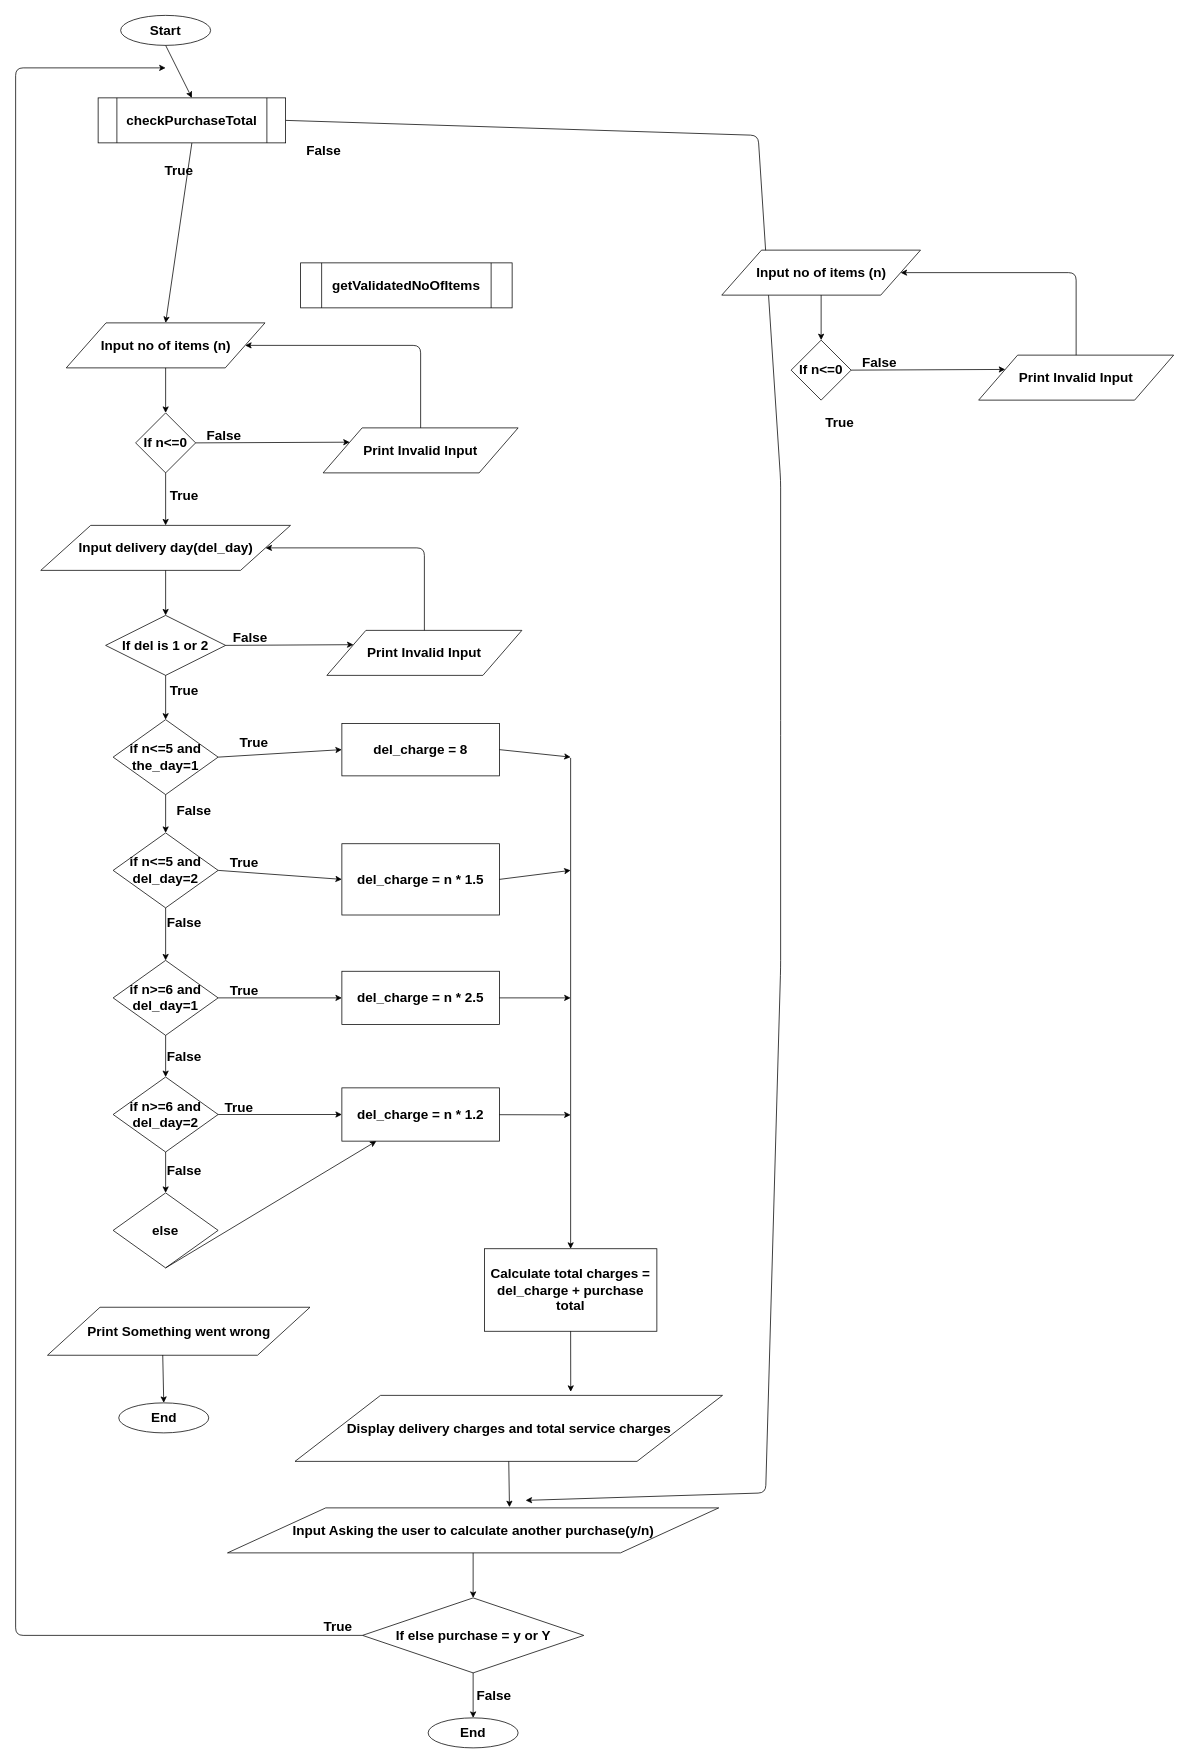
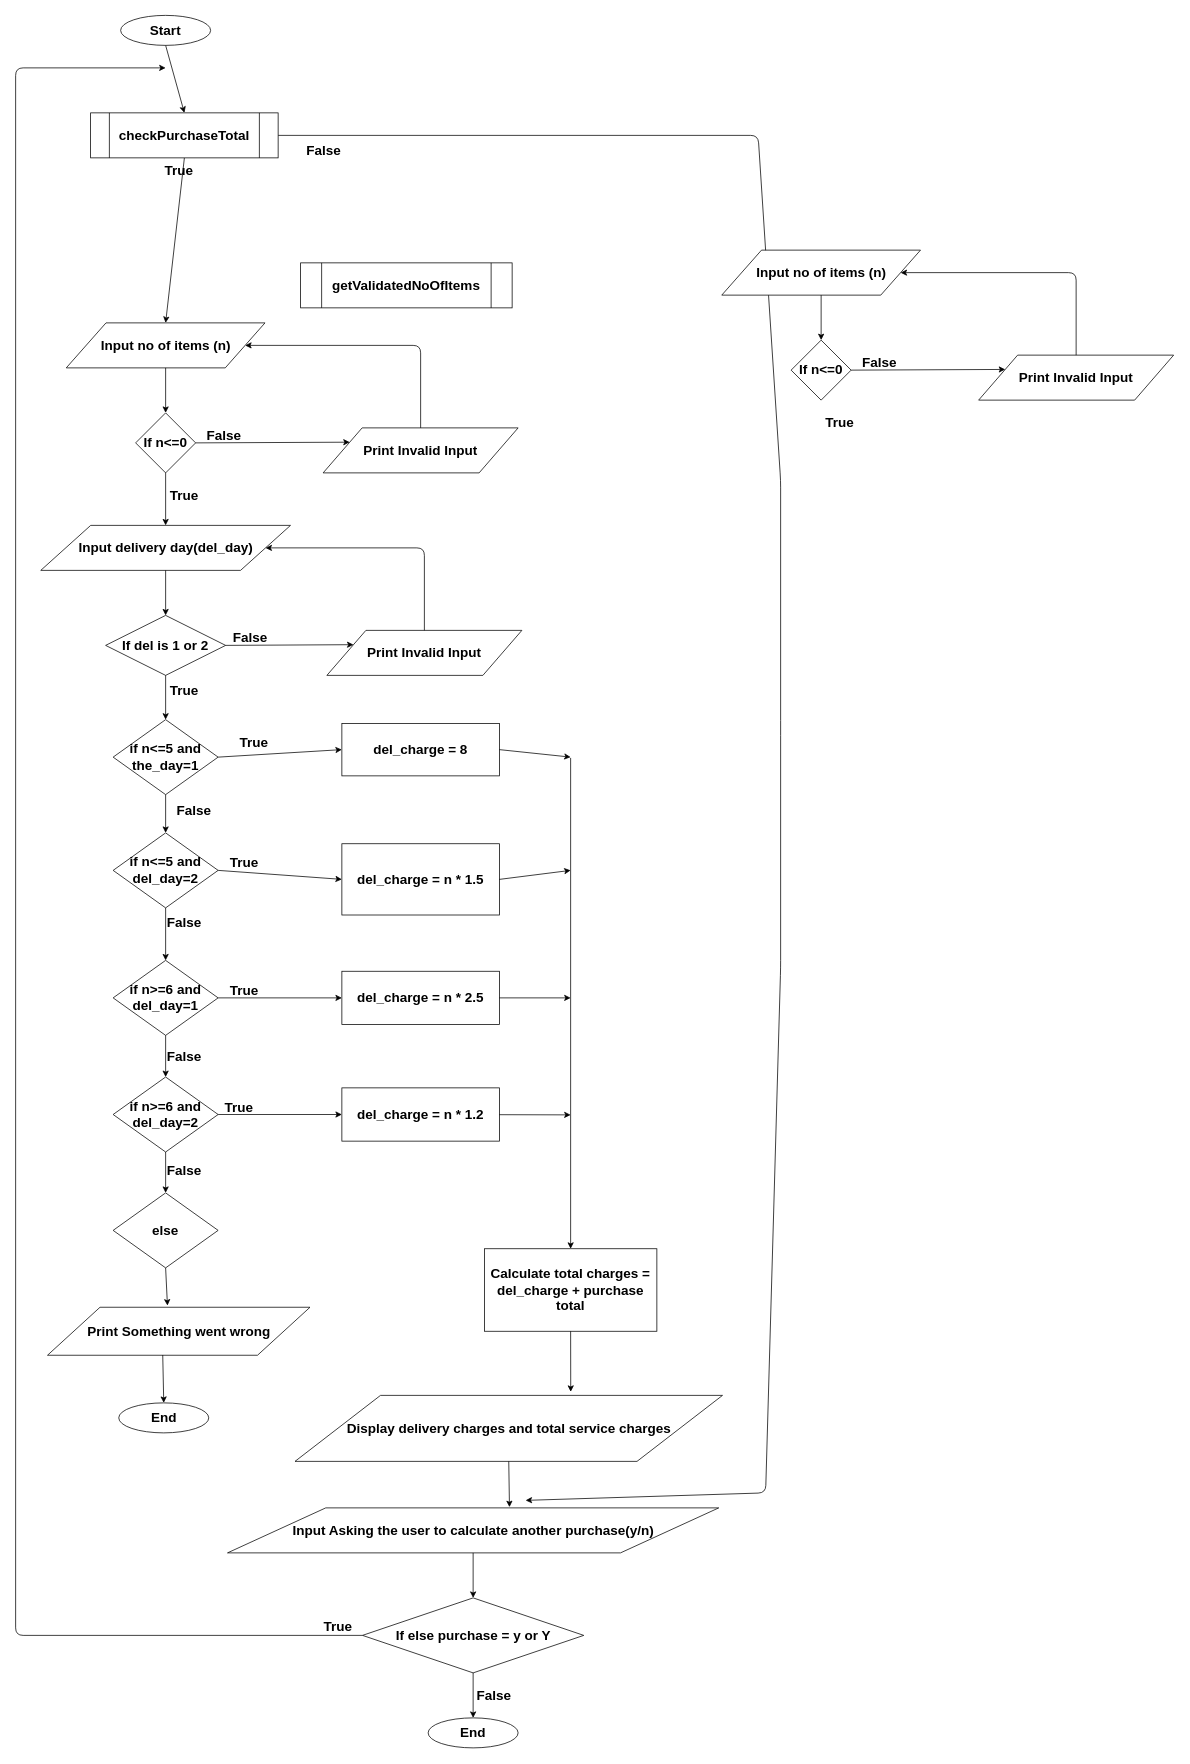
(192, 120) -> (184, 135)
(268, 1206) -> (166, 1284)
